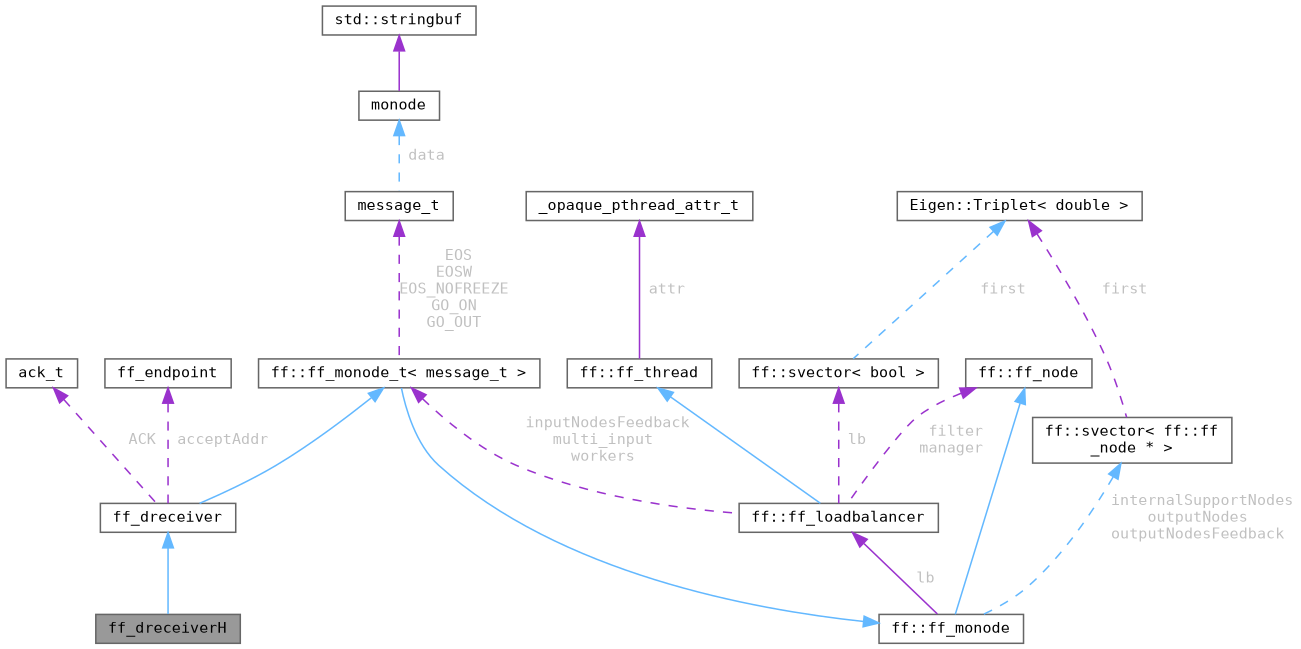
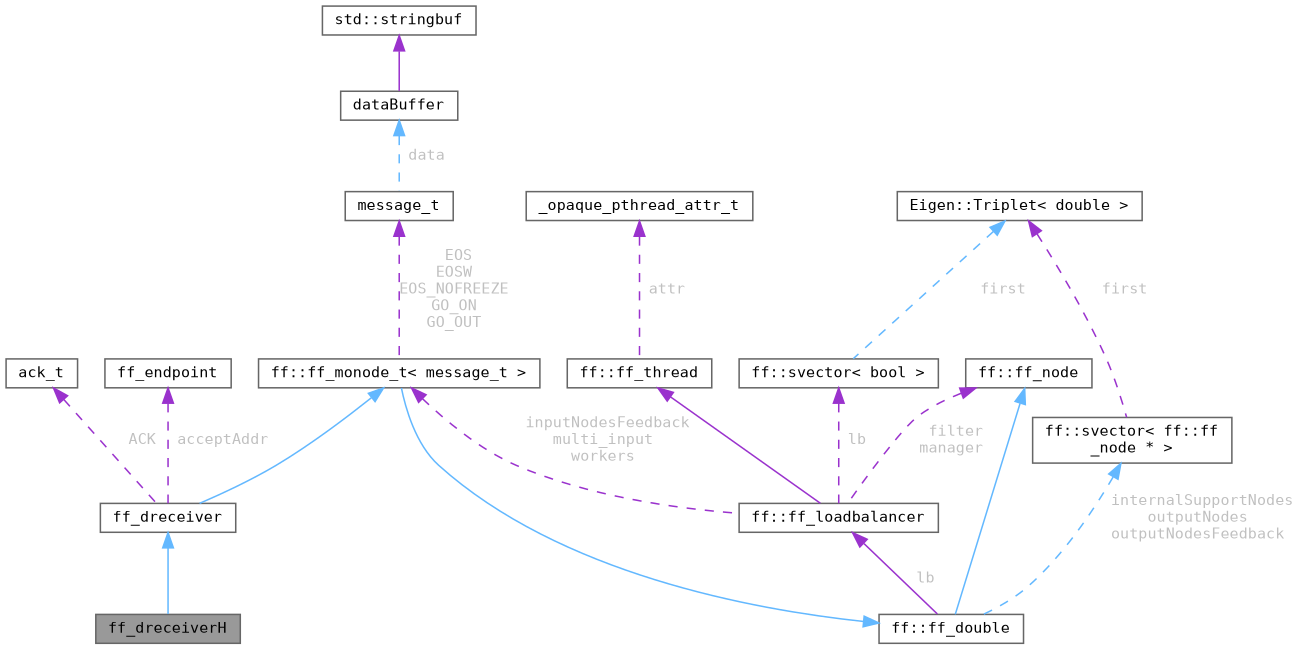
(399, 106) -> (399, 106)
(640, 298) -> (640, 298)
(745, 450) -> (745, 450)
(951, 629) -> (951, 629)
